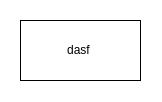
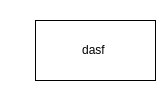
(81, 51) -> (96, 51)
